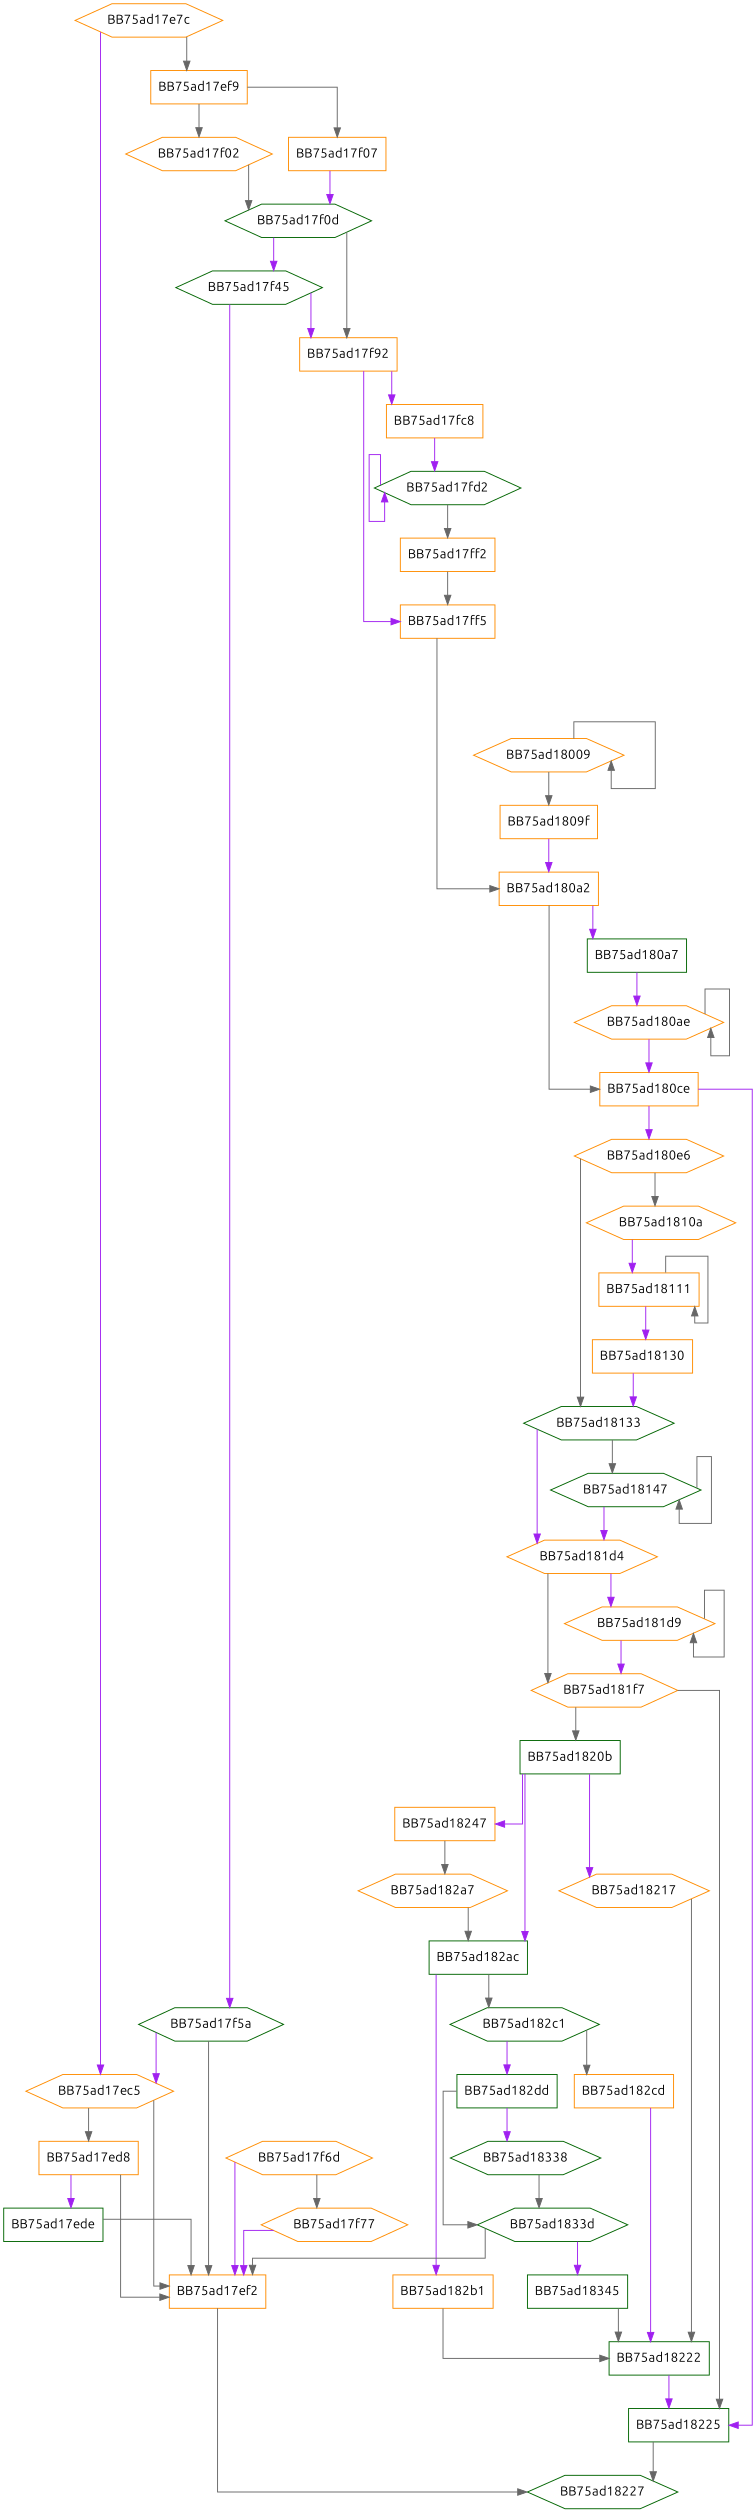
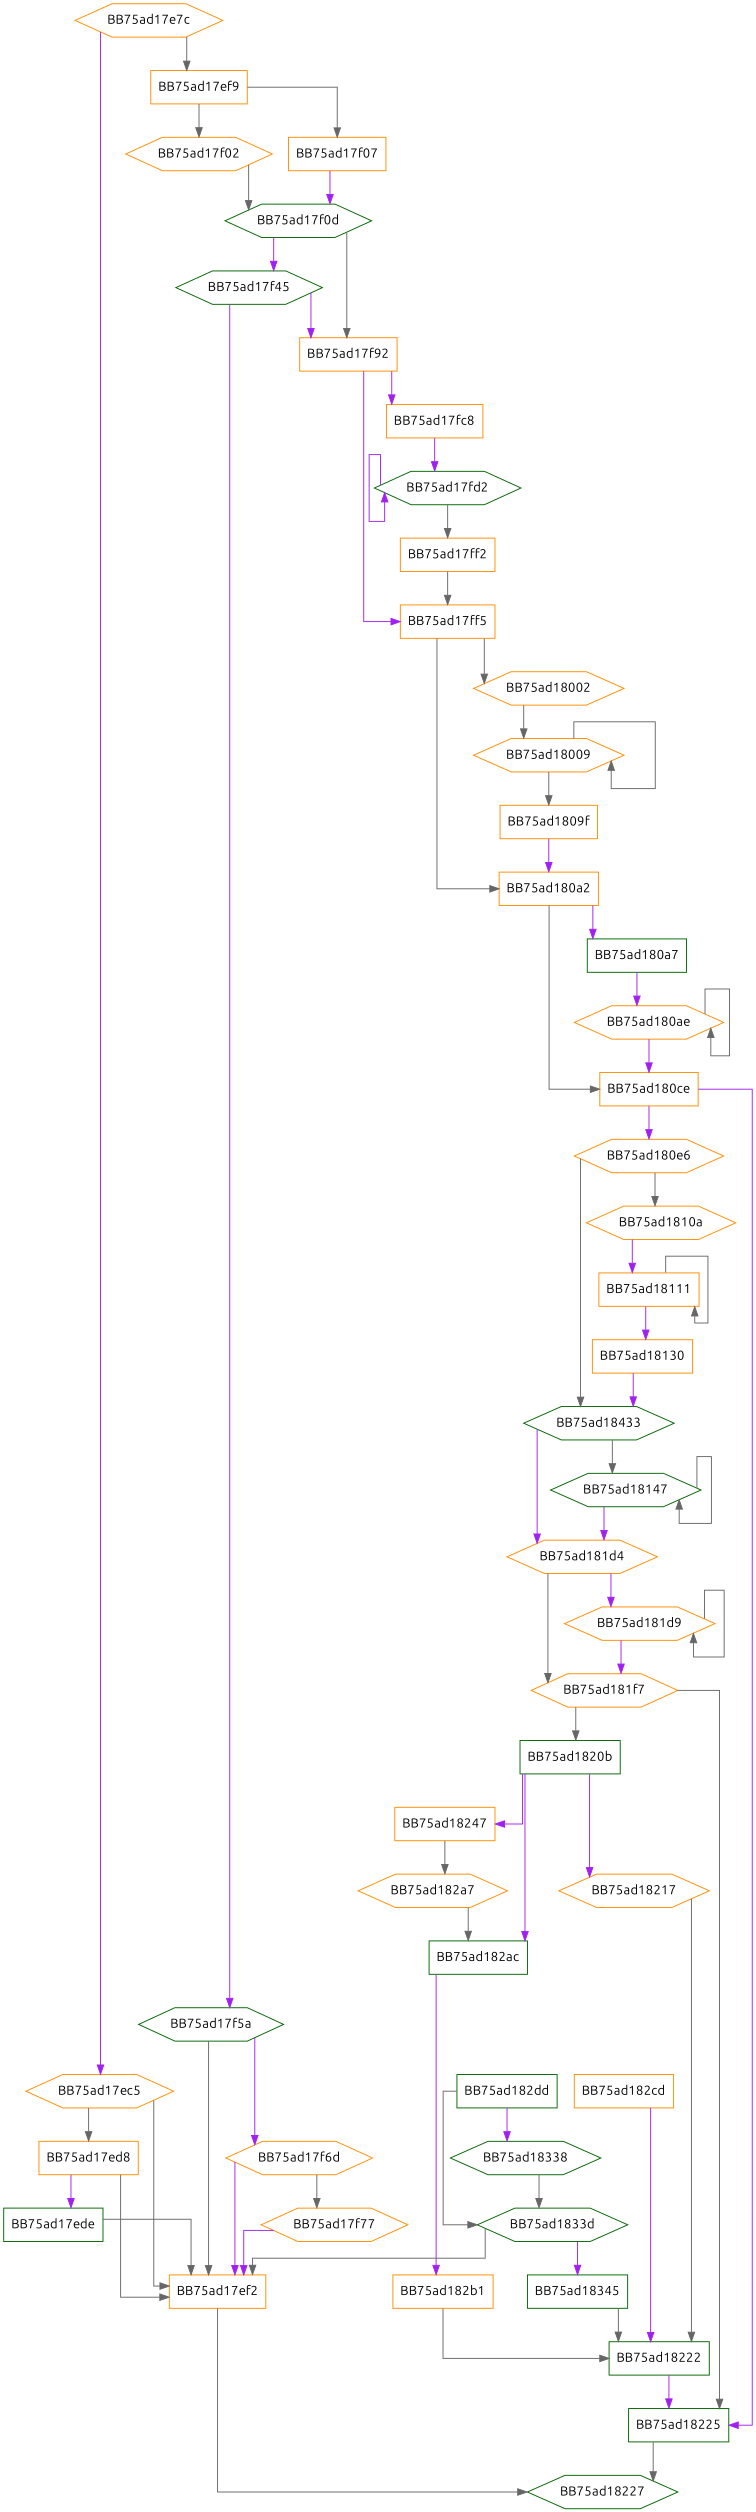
none -> (549, 688)
(599, 1423) -> (599, 1423)
(525, 2024) -> none
(156, 2053) -> (255, 2087)
